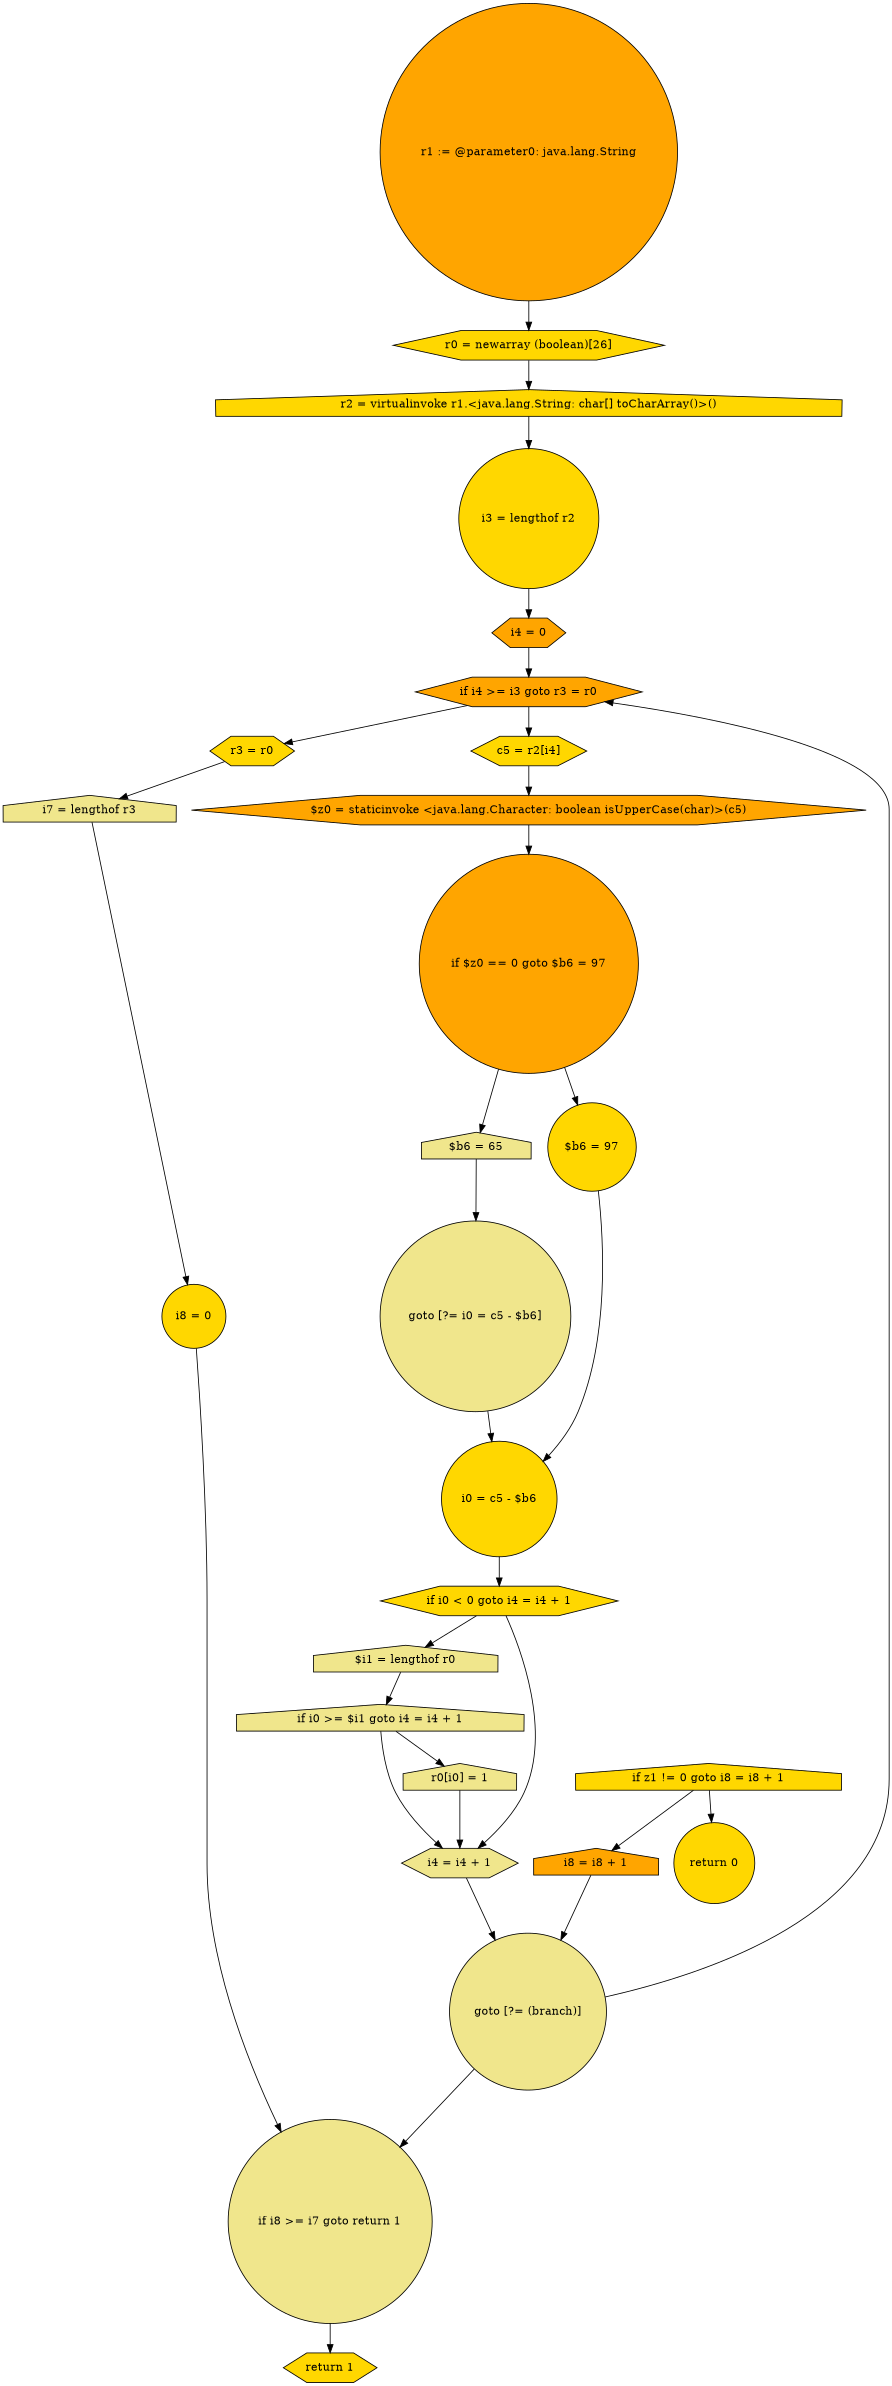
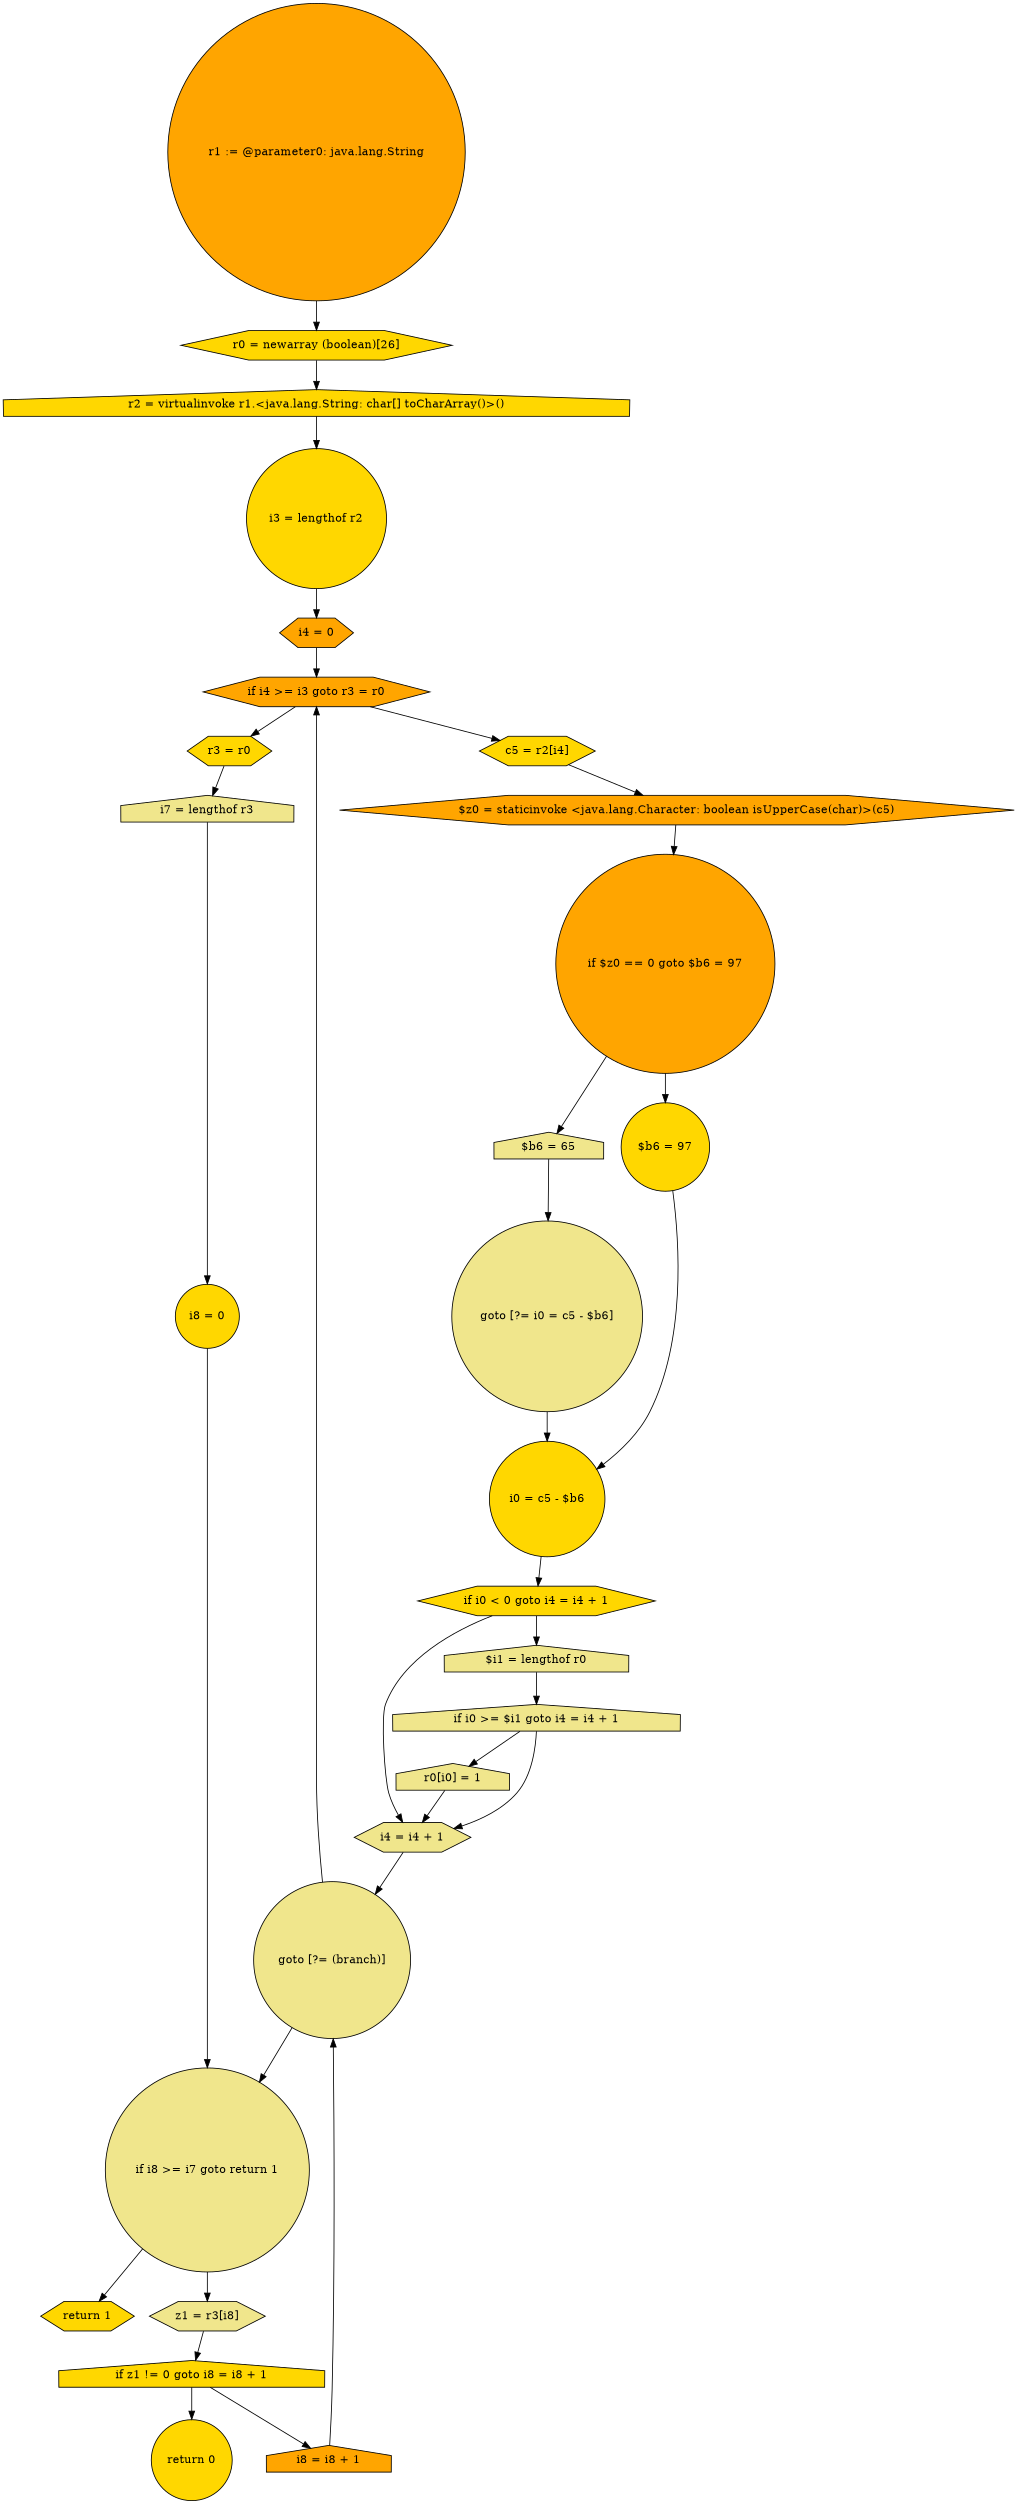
none -> (207, 2316)
